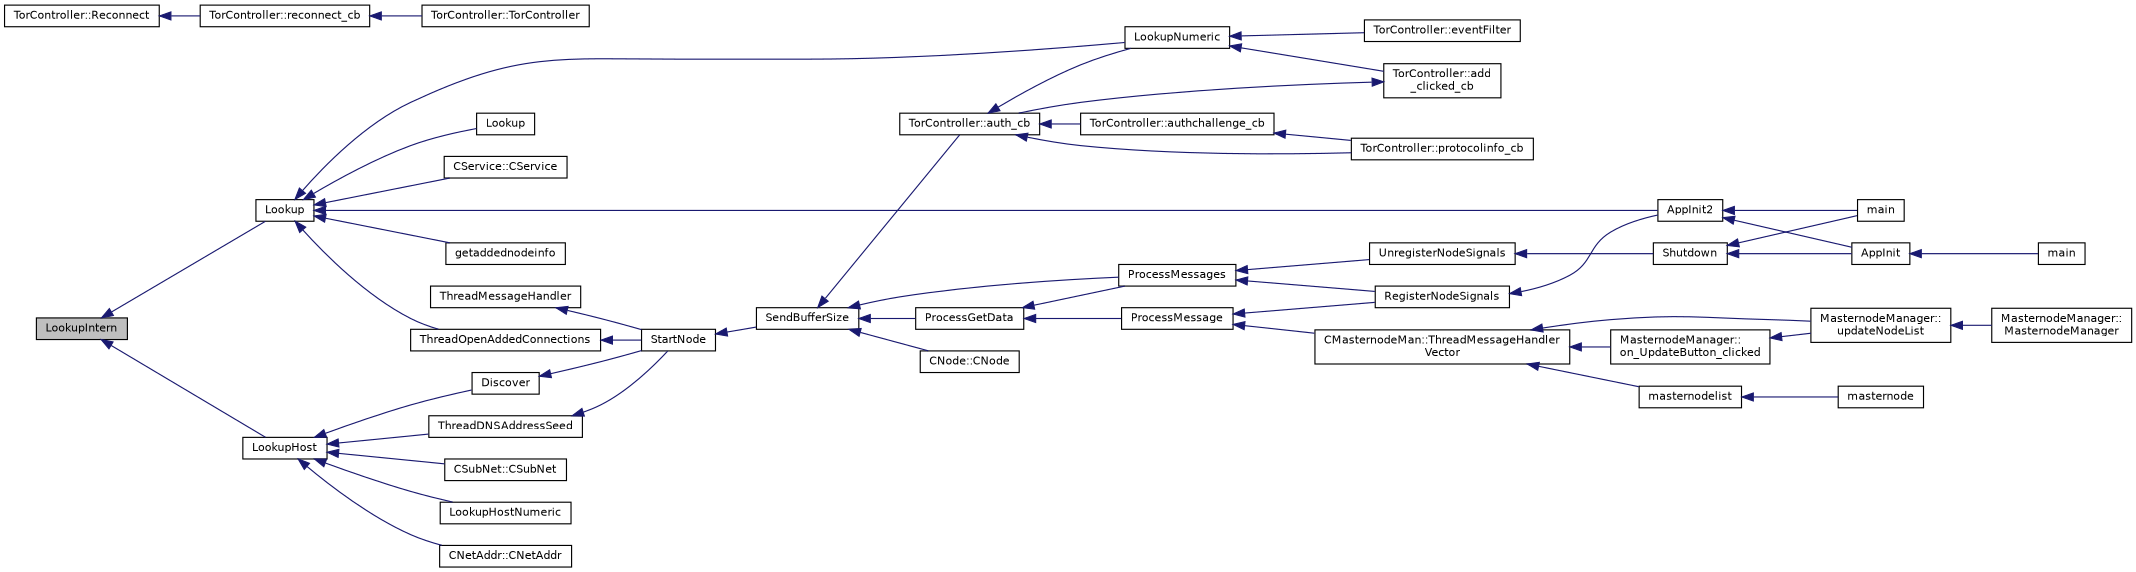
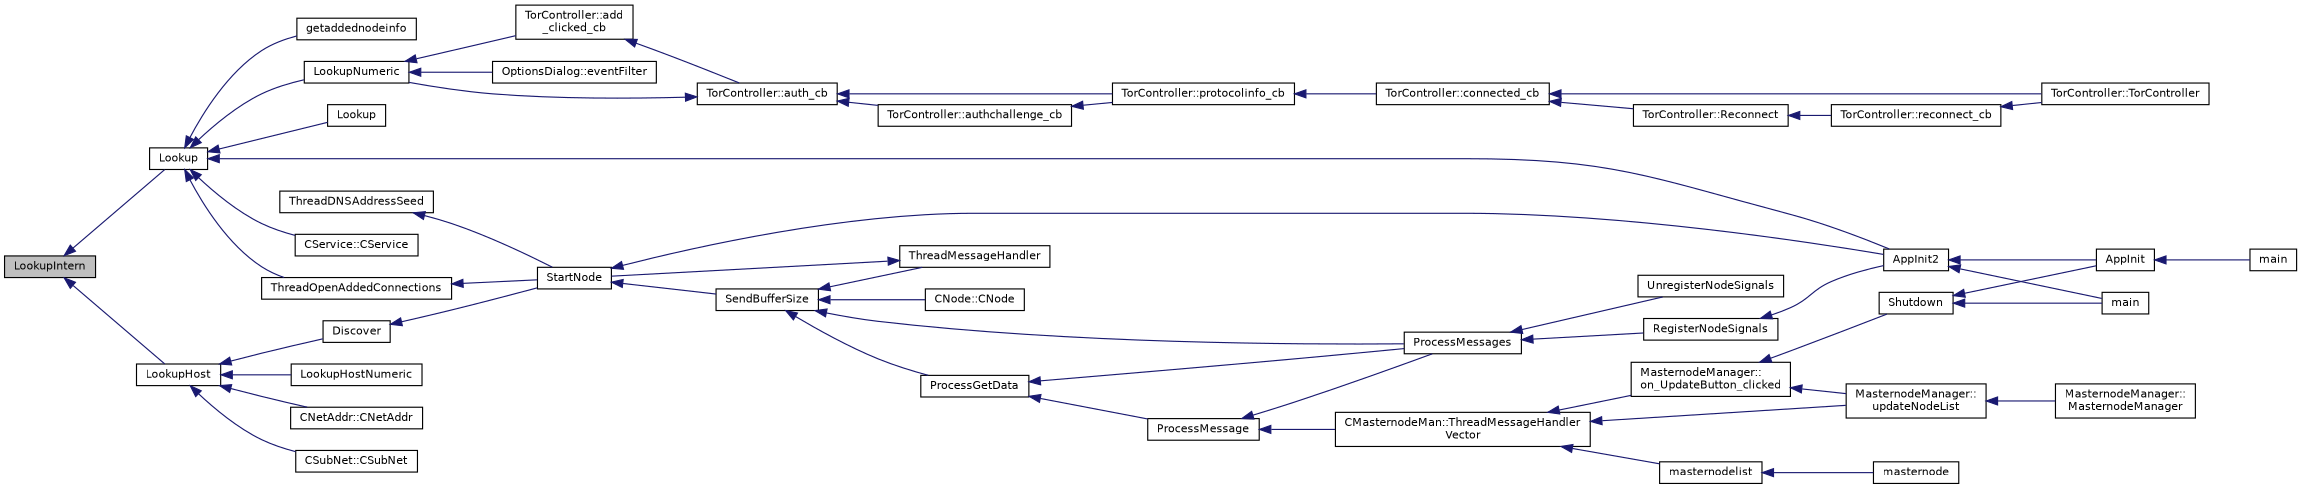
(1442, 31) -> (574, 72)
none -> (1463, 94)
none -> (1252, 213)
(889, 221) -> (876, 277)
(1581, 254) -> (1829, 336)
(1310, 308) -> (1343, 386)
(384, 439) -> none
